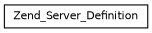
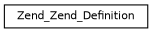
(76, 16) -> (76, 16)
